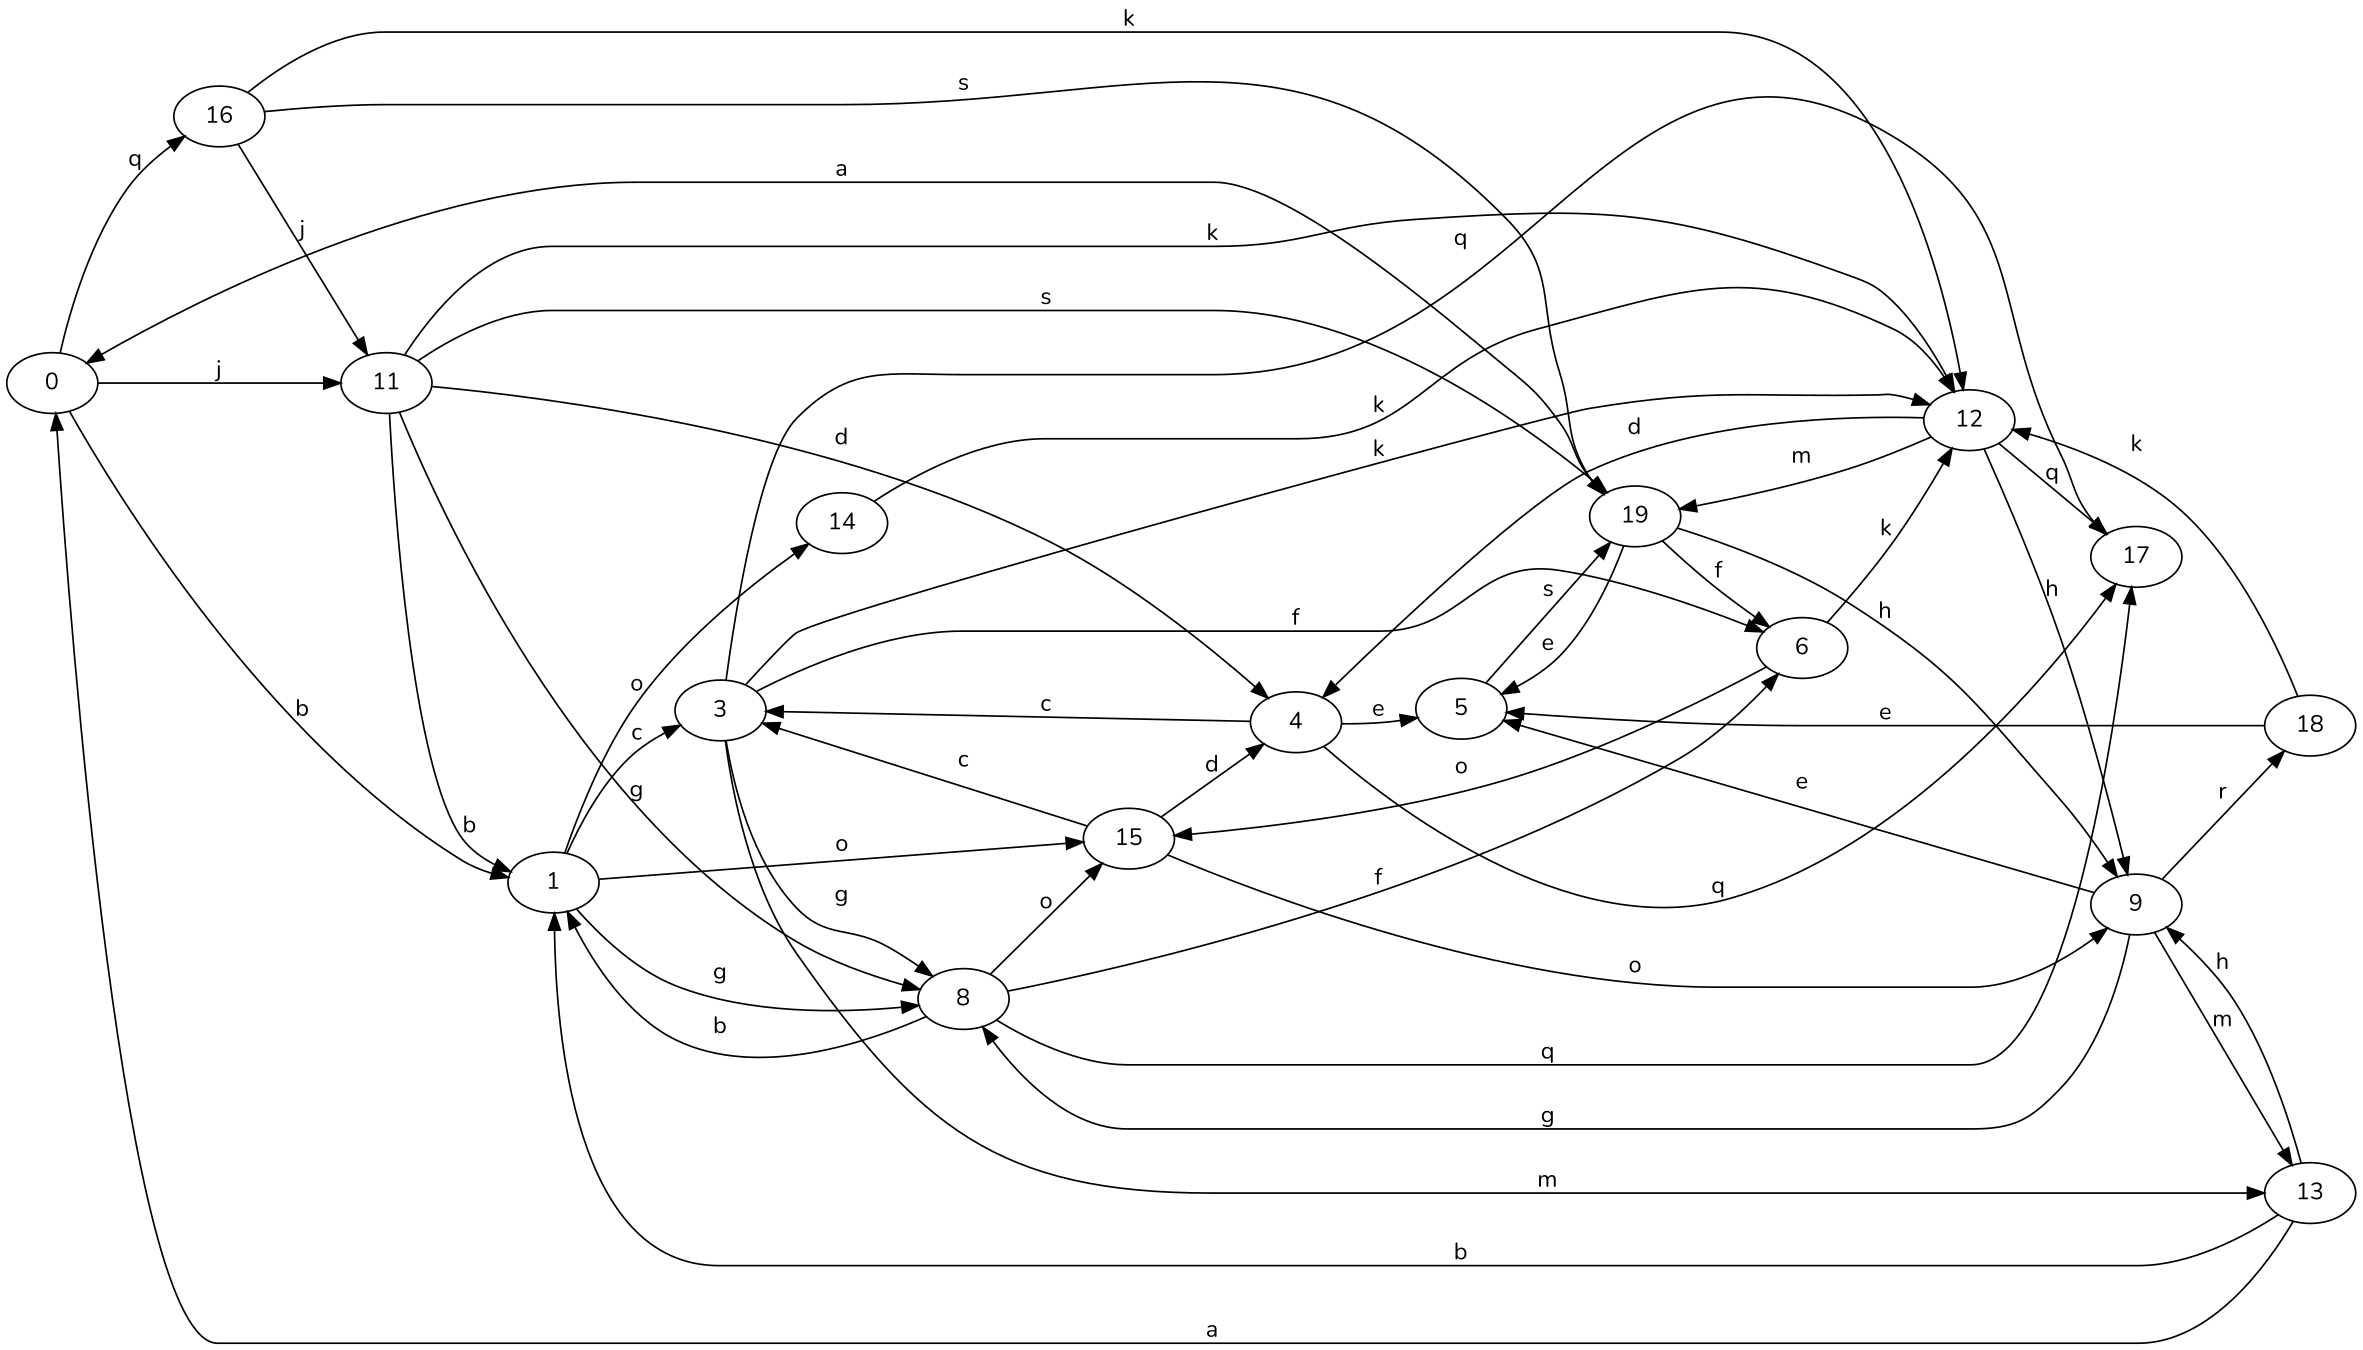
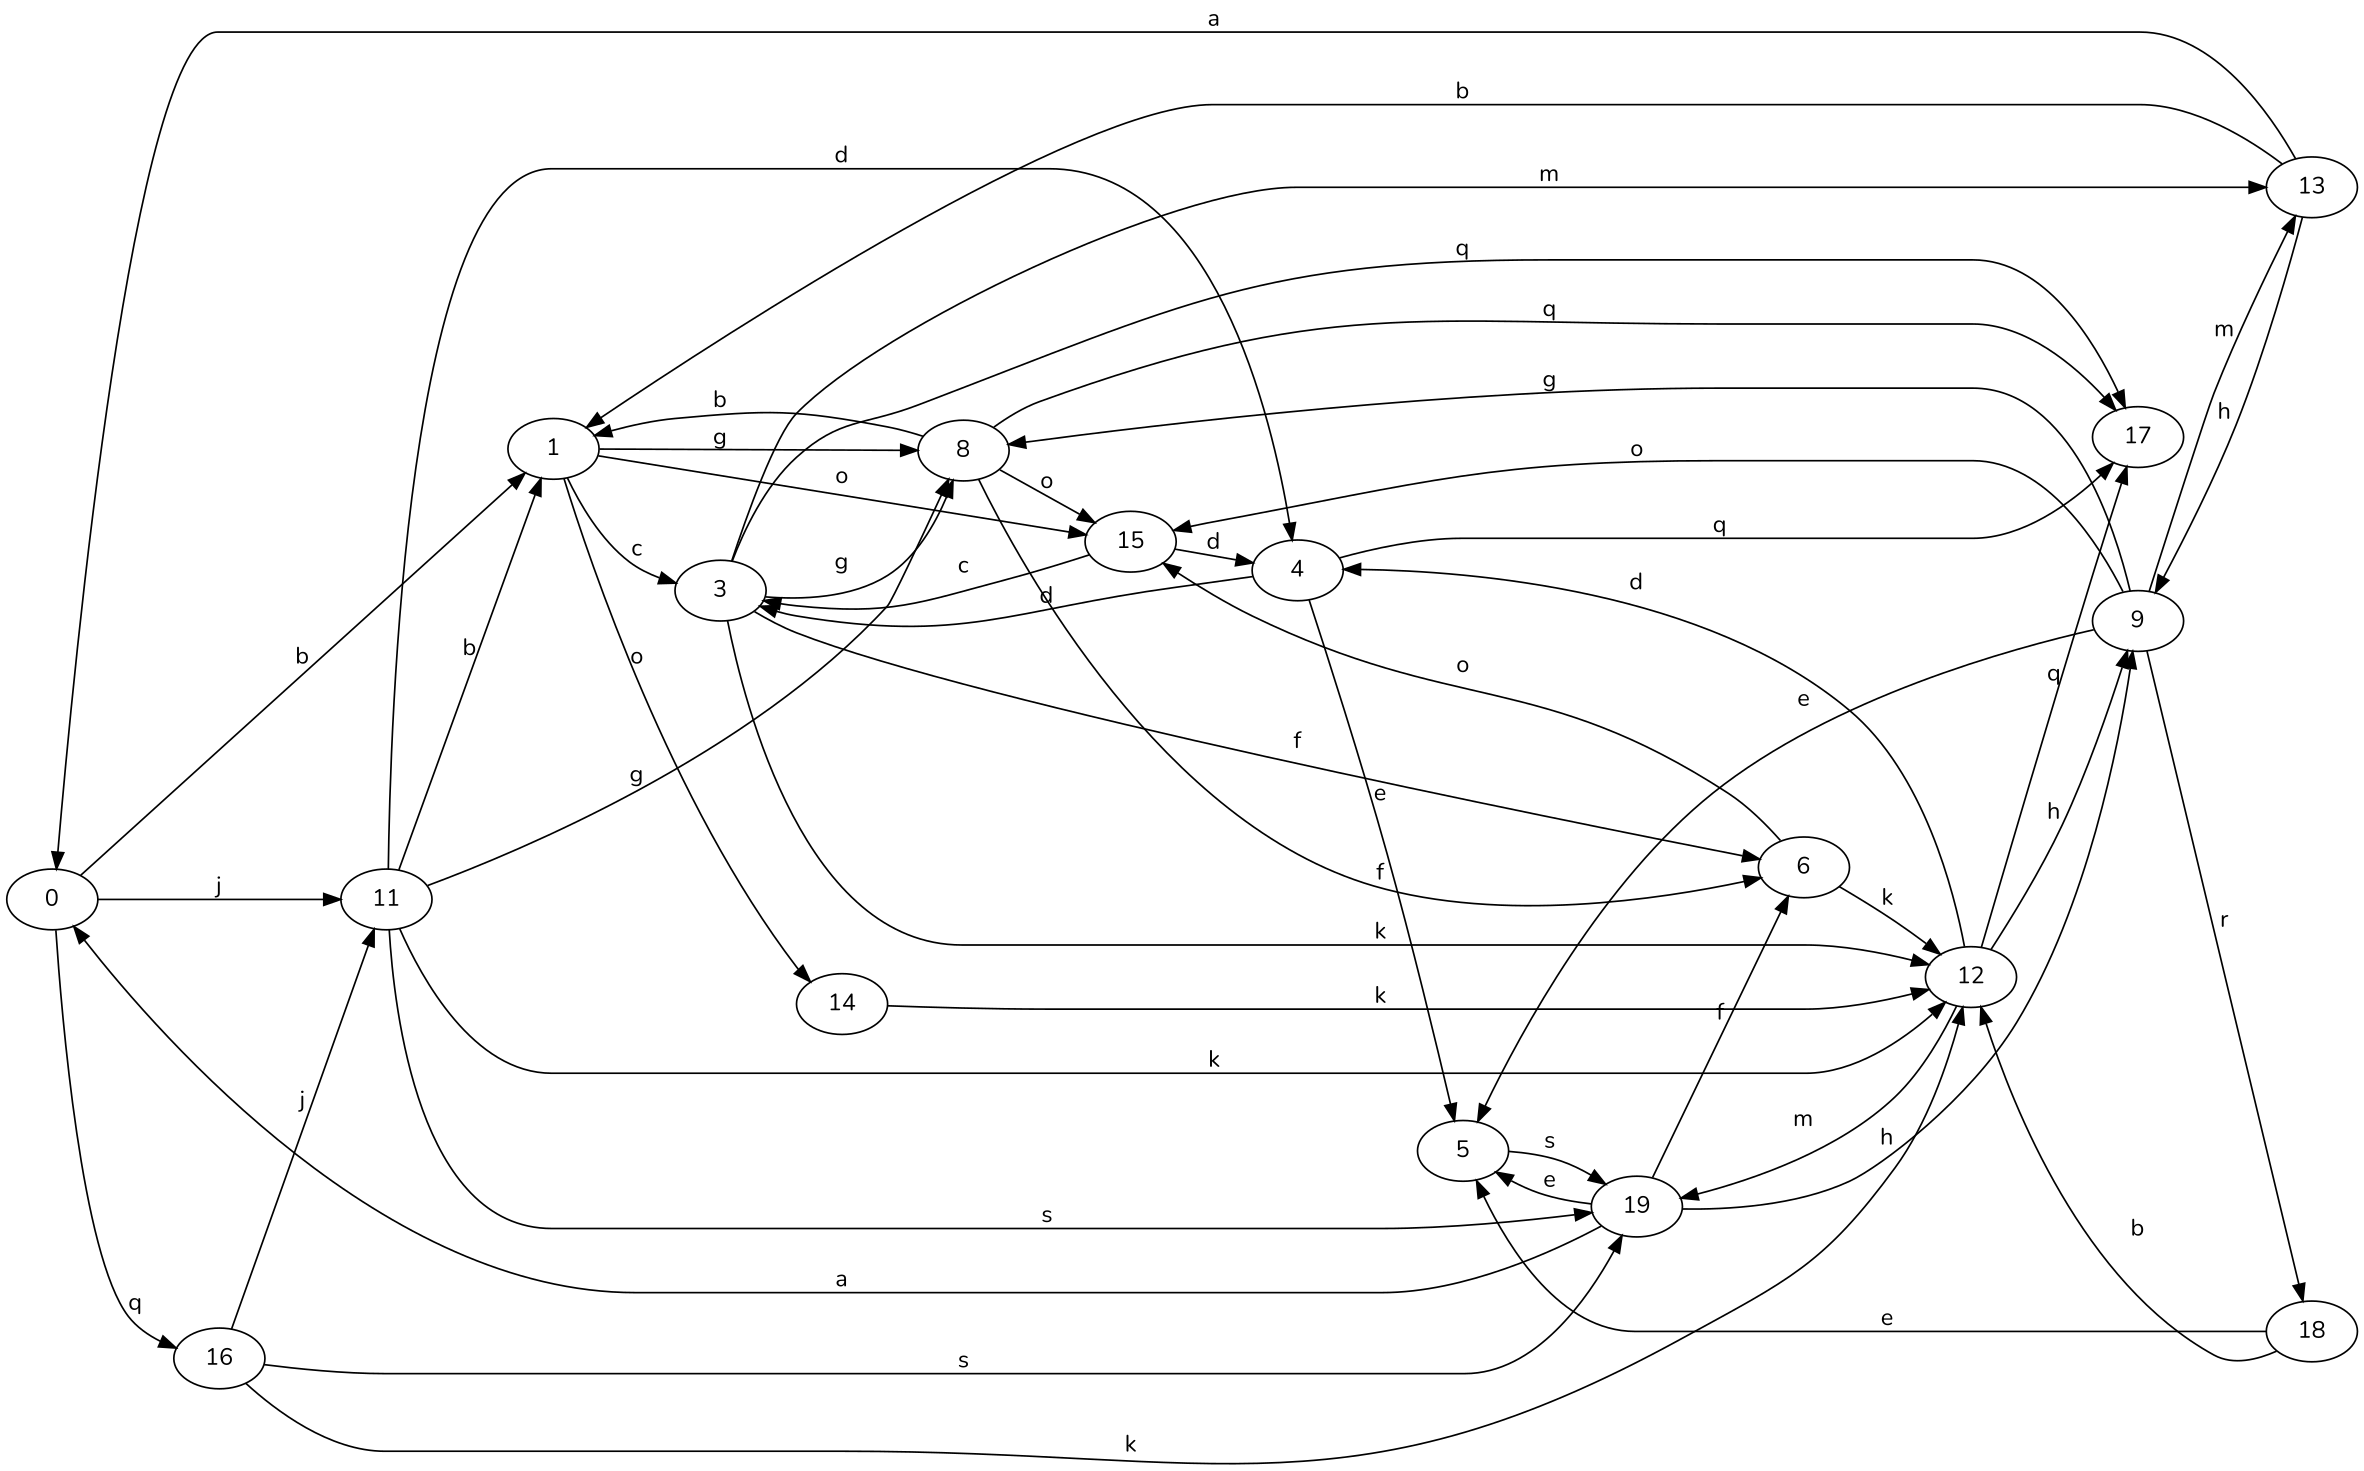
(2136, 445) -> (2138, 1229)
(1046, 705) -> (1047, 597)
(1627, 982) -> (1683, 461)
